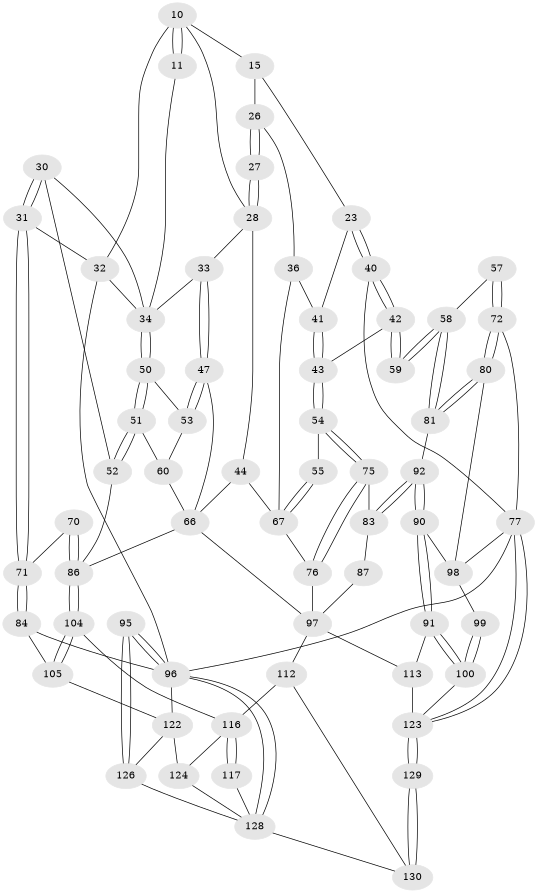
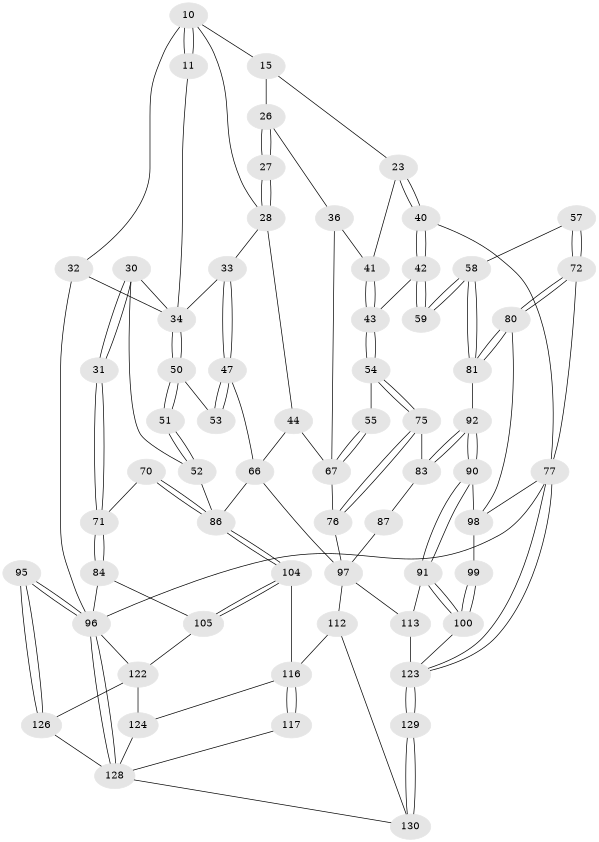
(65, 246) -> none
(163, 472) -> none
